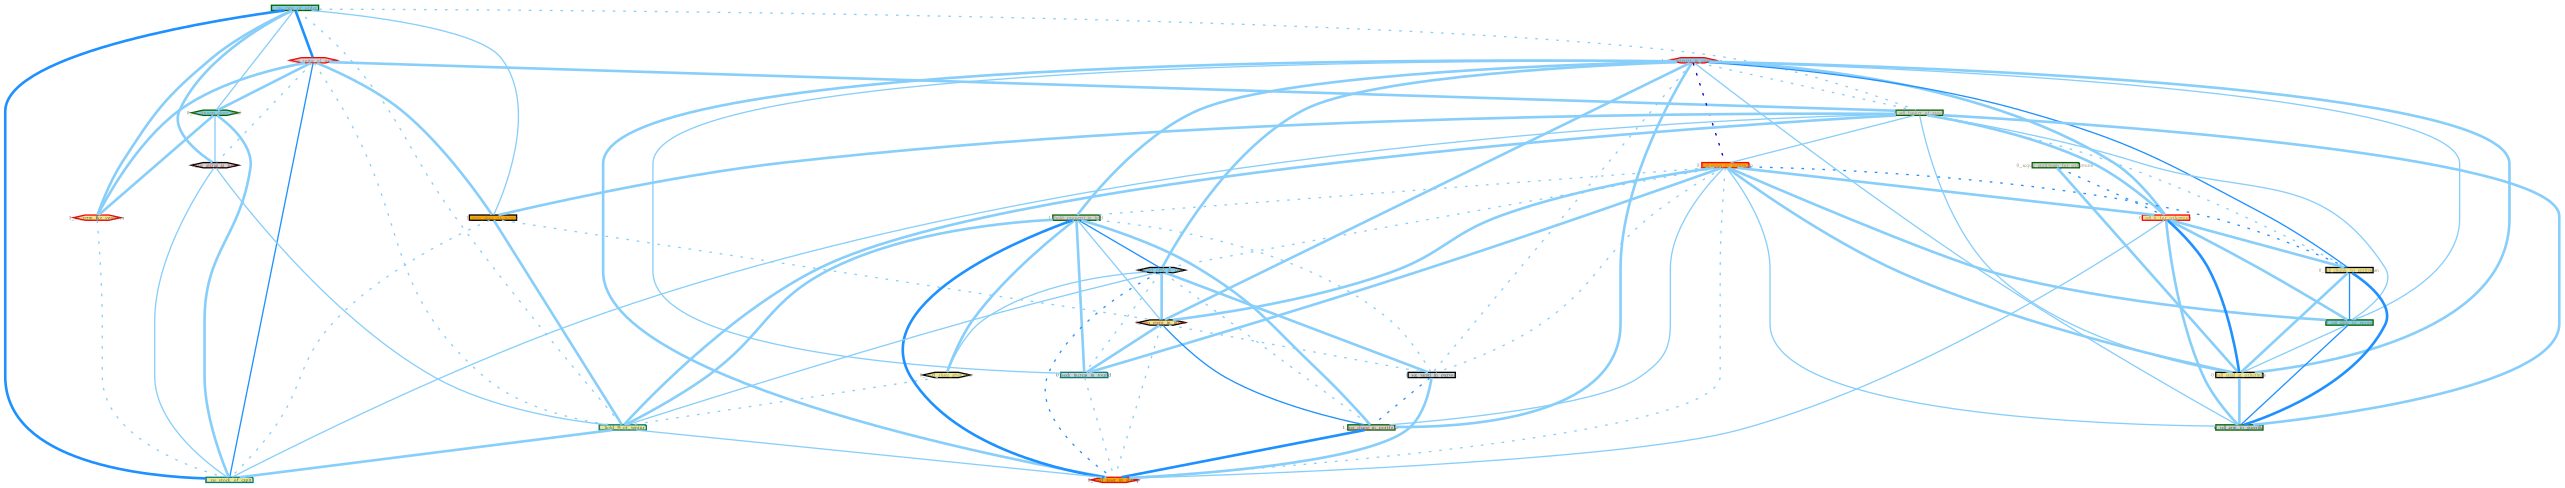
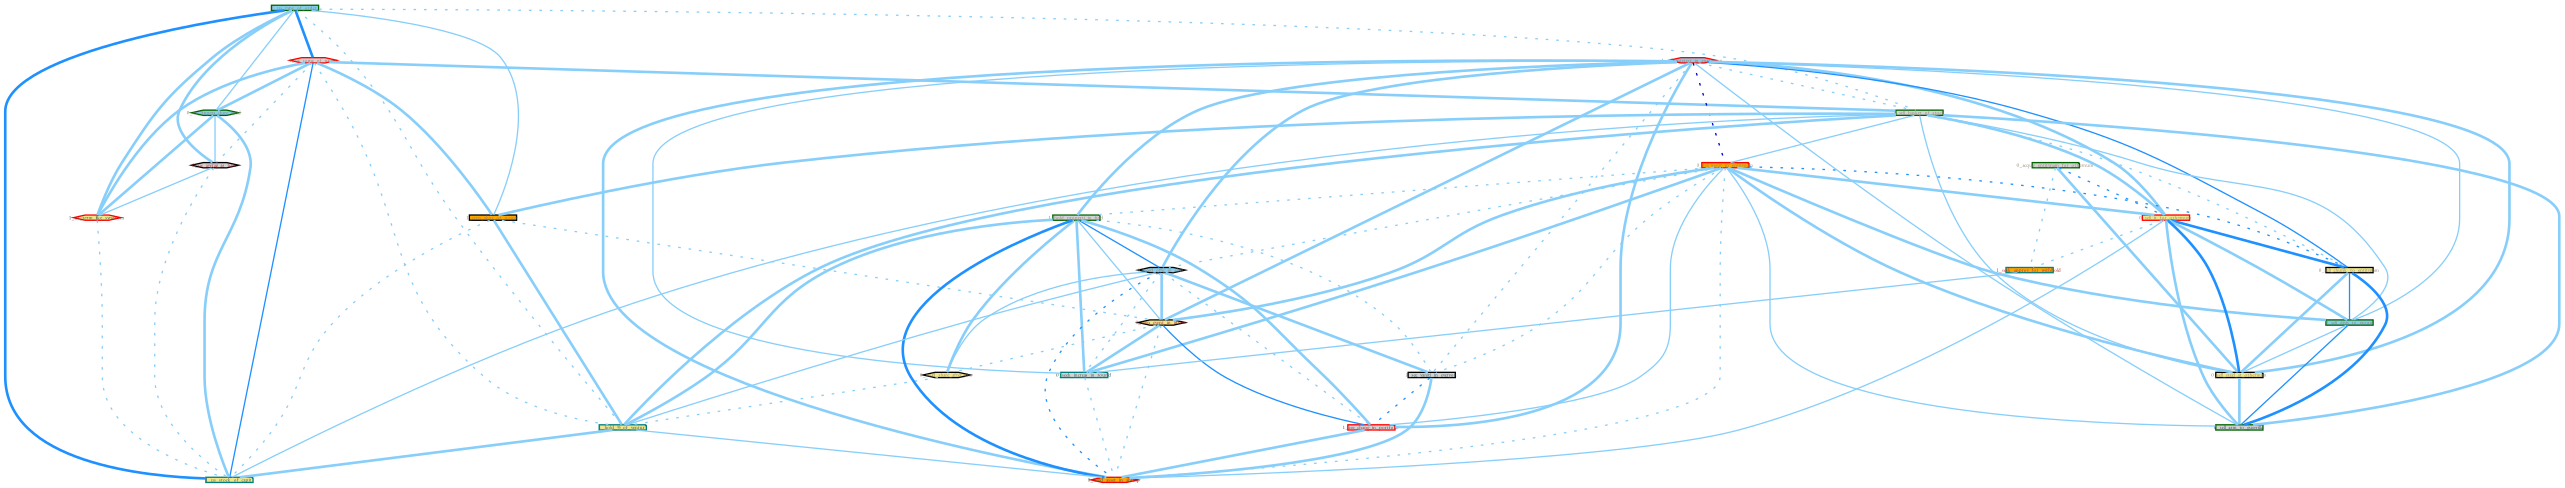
(2258, 244) -> (2258, 244)
none -> (2030, 270)
(155, 330) -> (155, 330)
(383, 343) -> (156, 191)
(1277, 345) -> (1049, 350)
(1371, 427) -> (1371, 427)
(1243, 454) -> (1243, 454)
